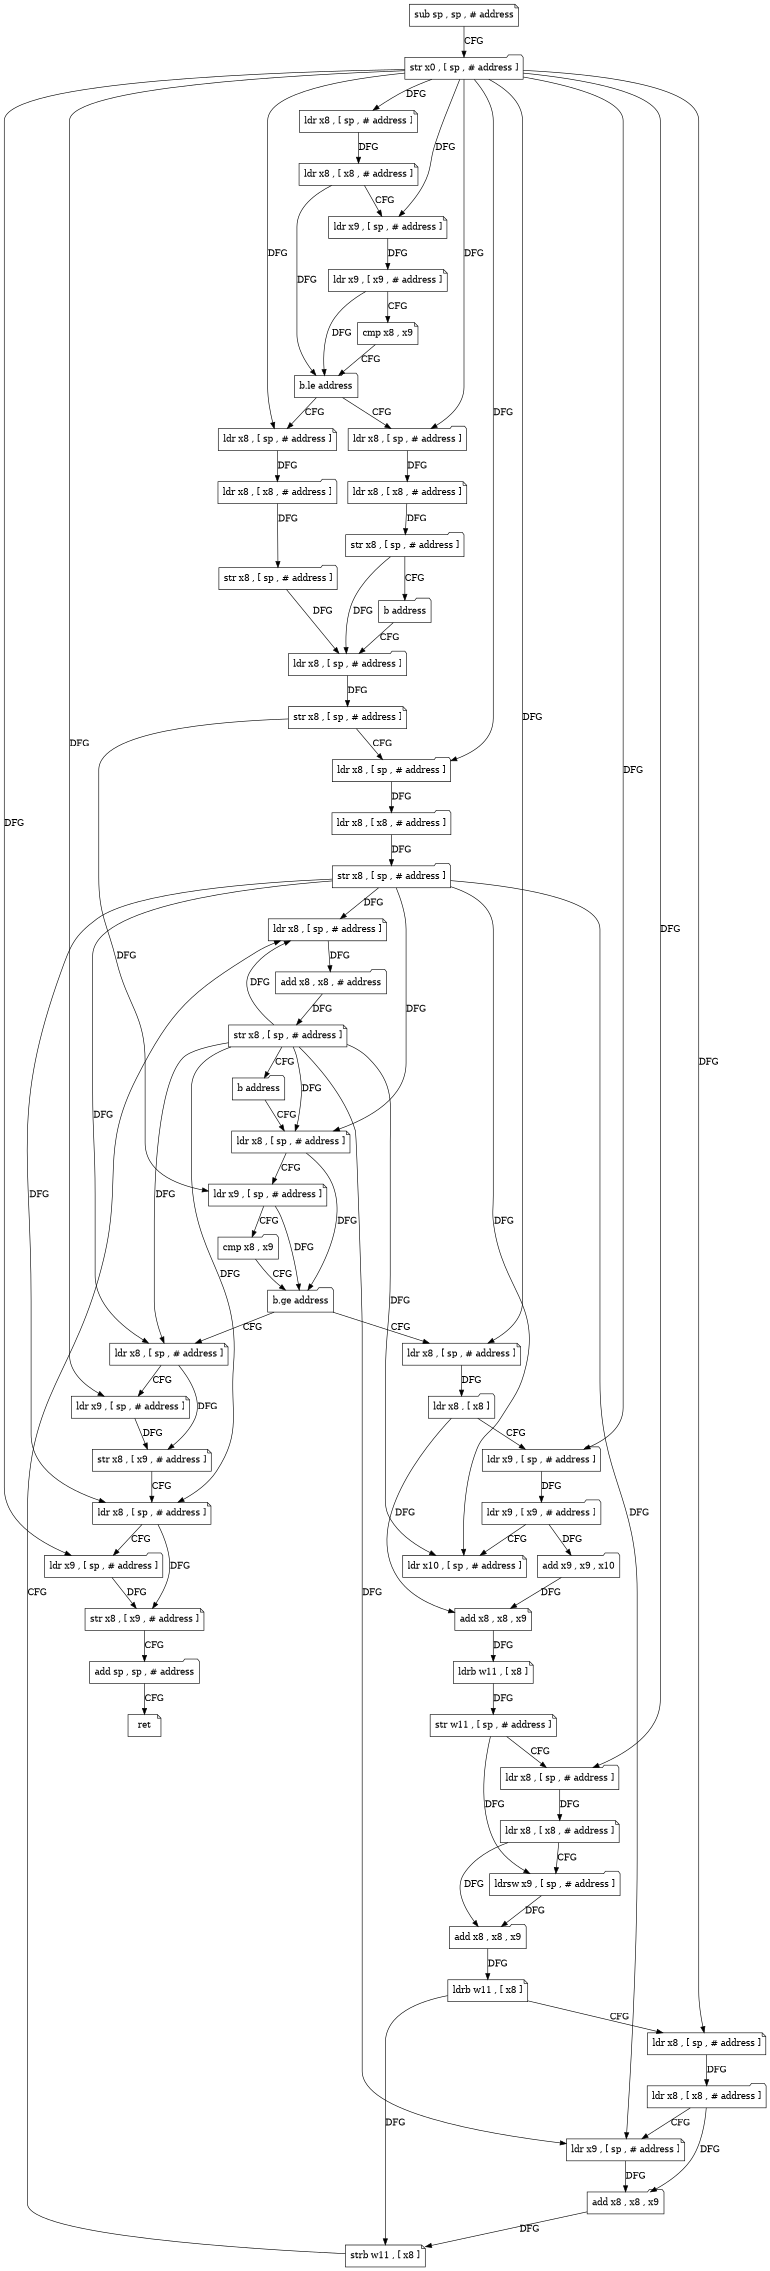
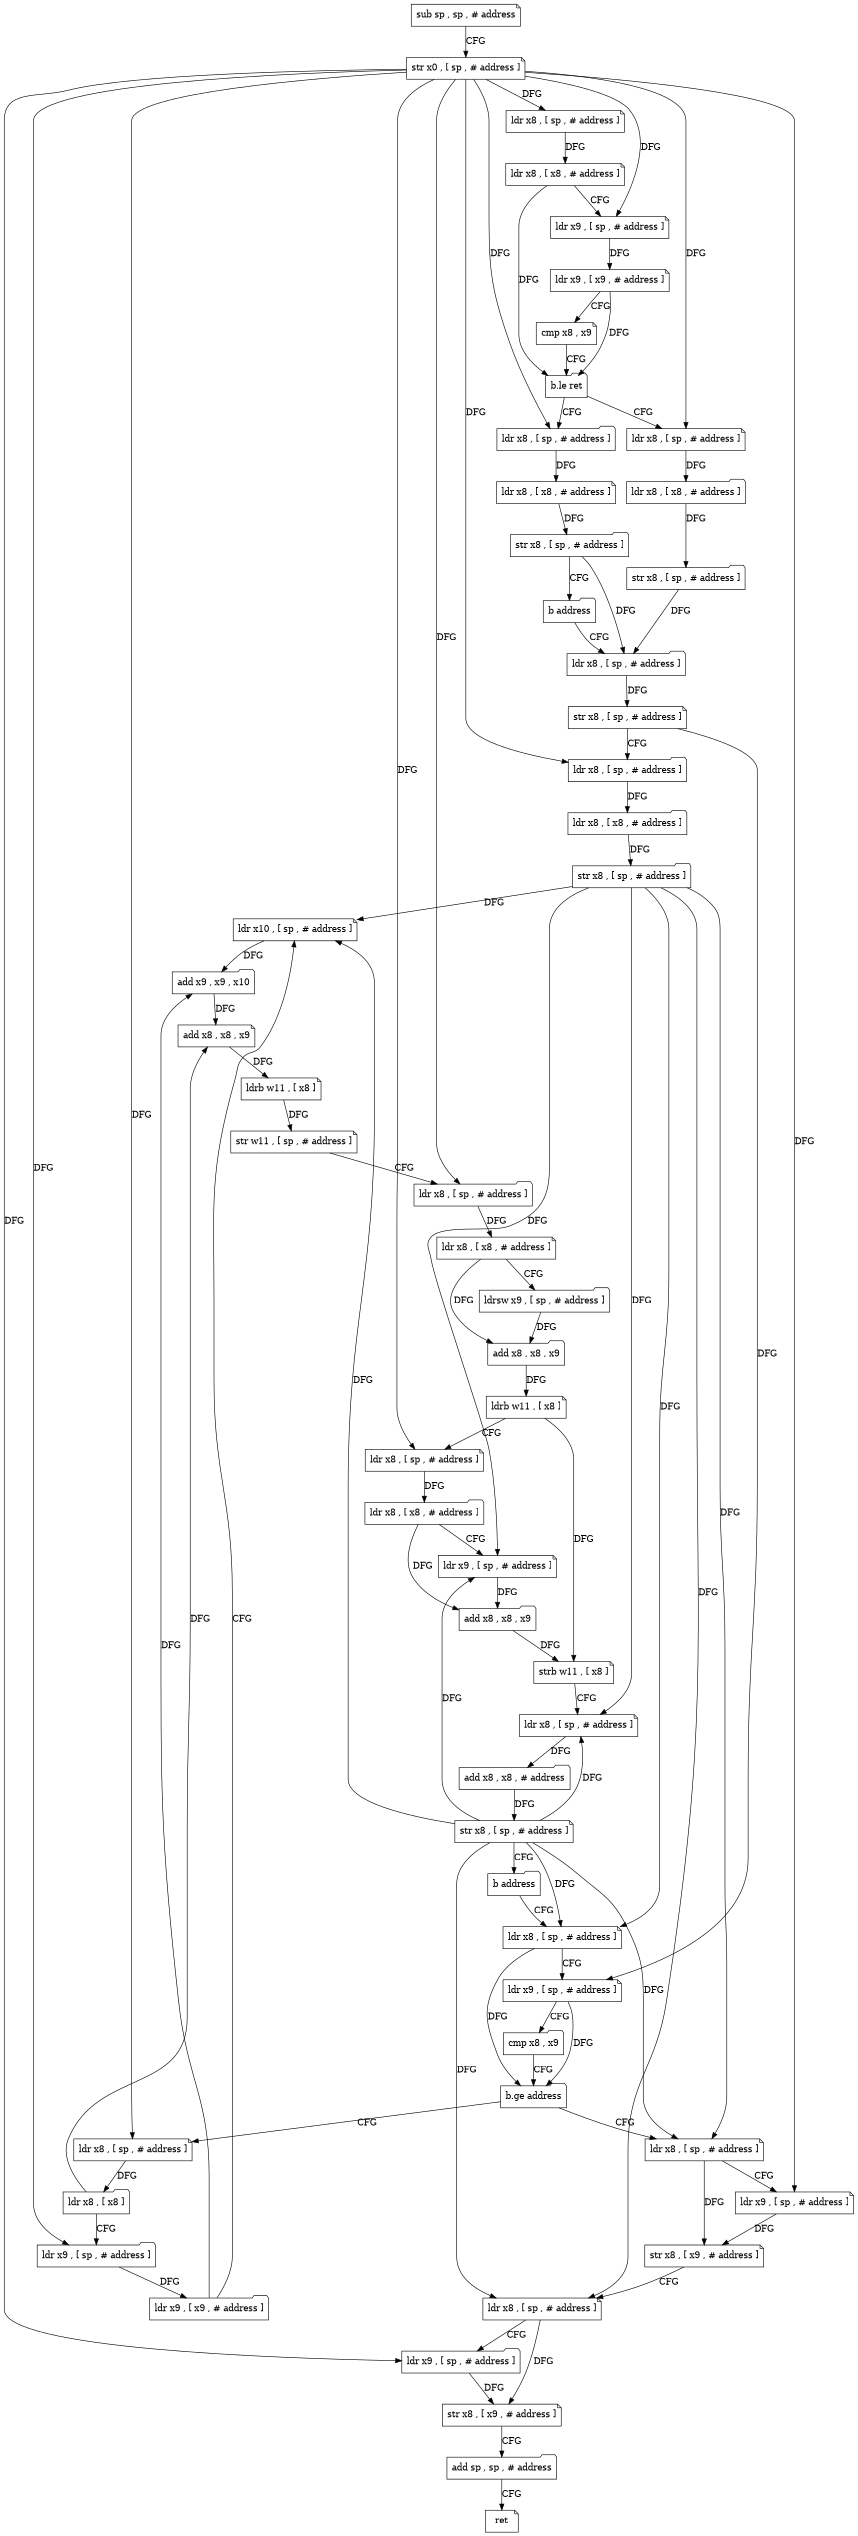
(464, 68) -> (466, 68)
(326, 387) -> (566, 387)
none -> (243, 952)
(485, 1811) -> none
